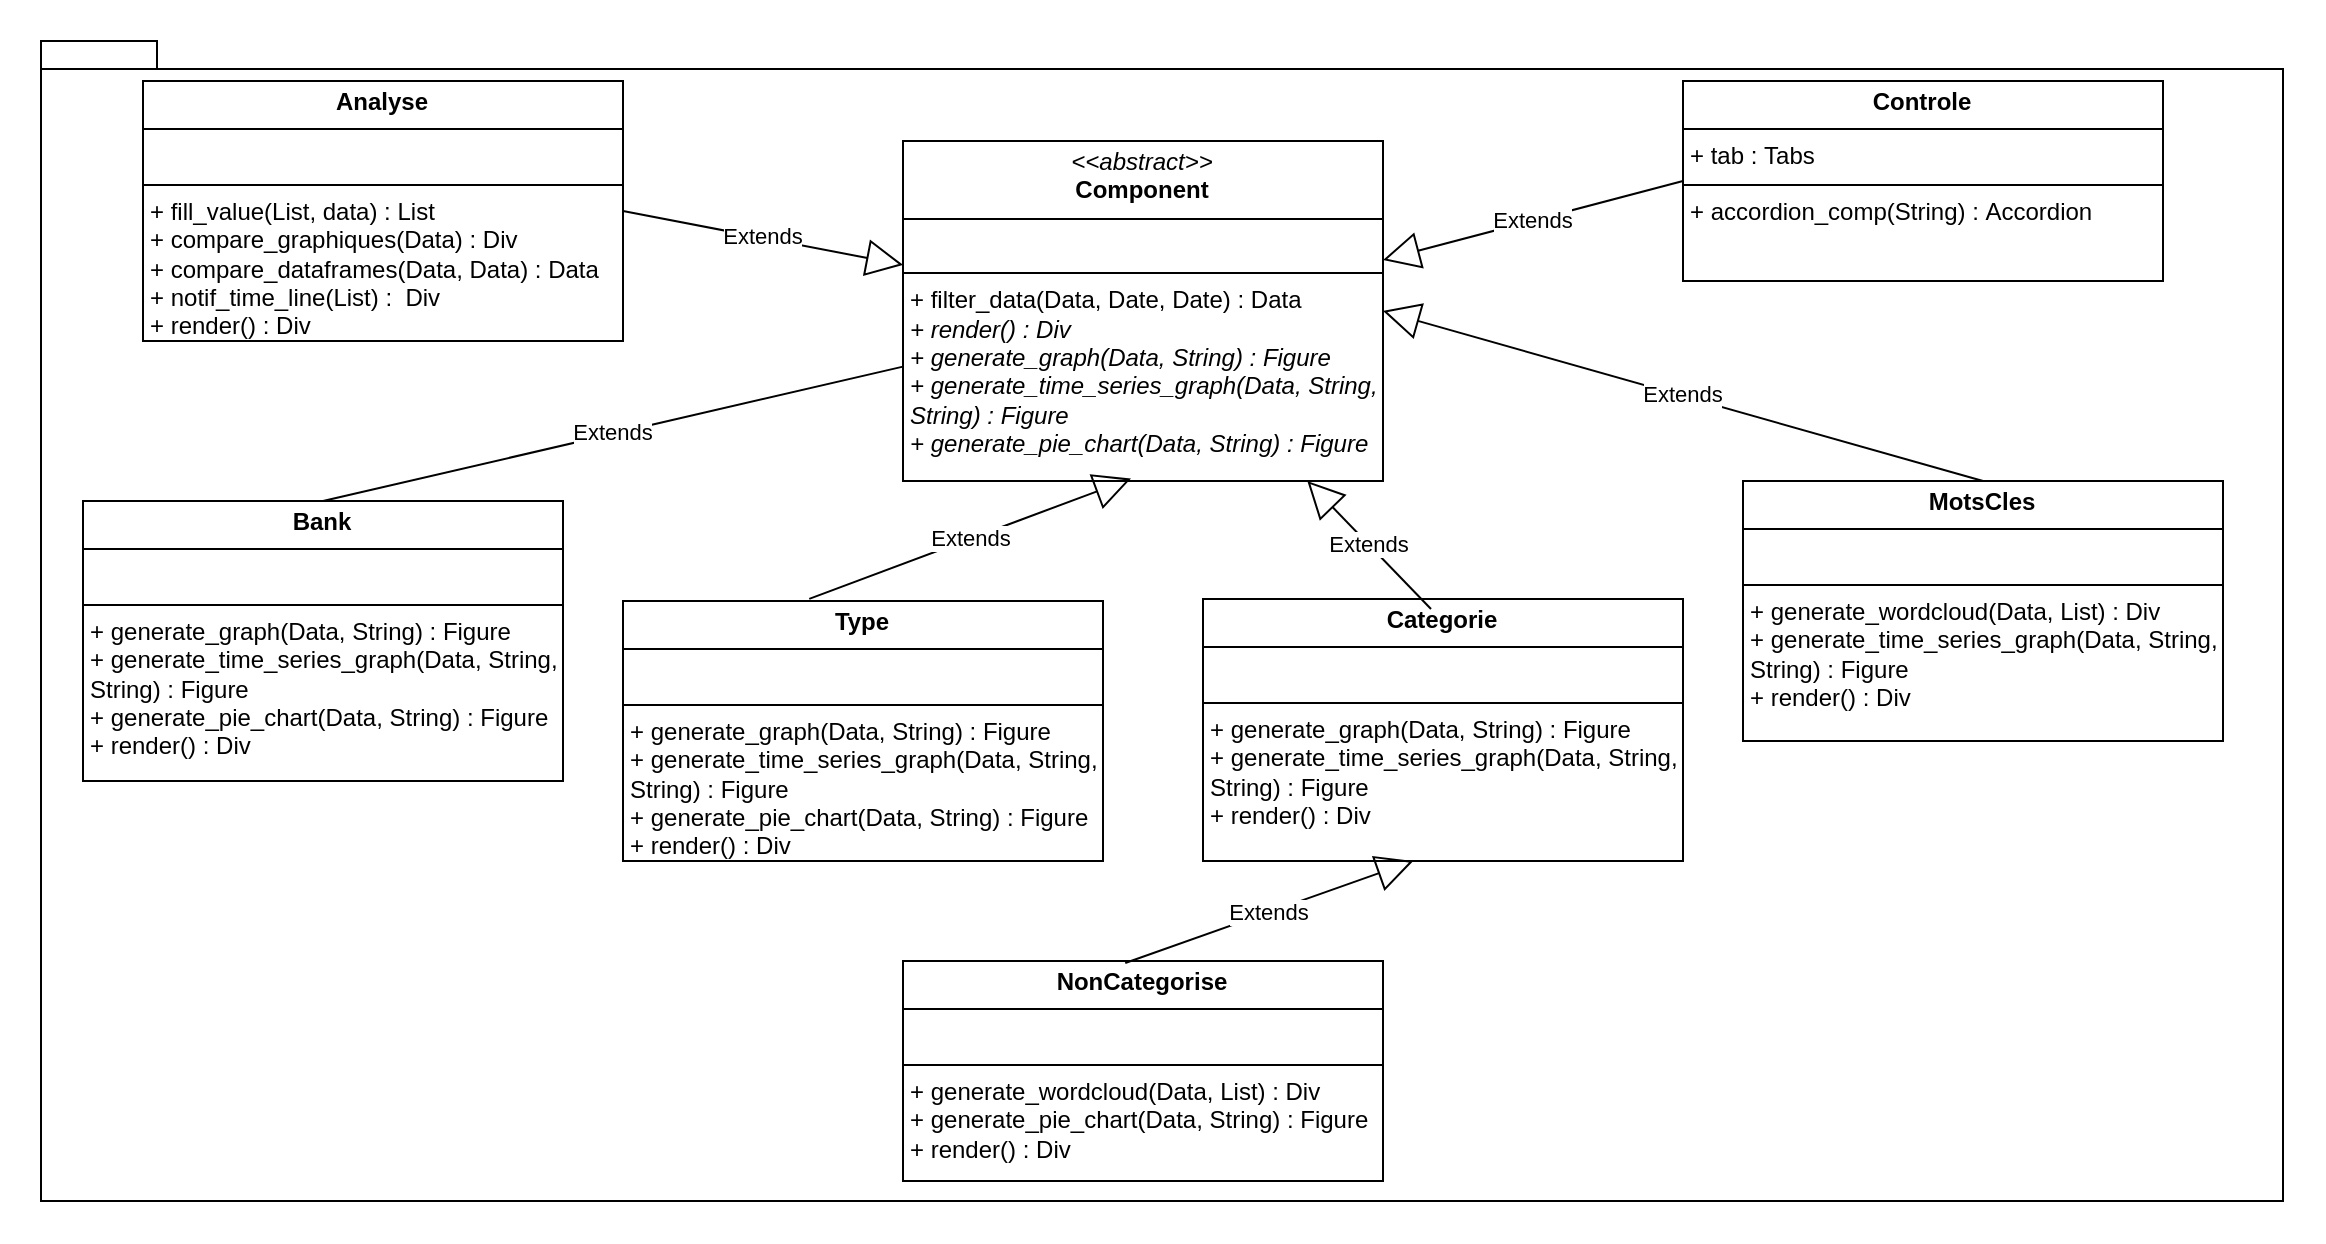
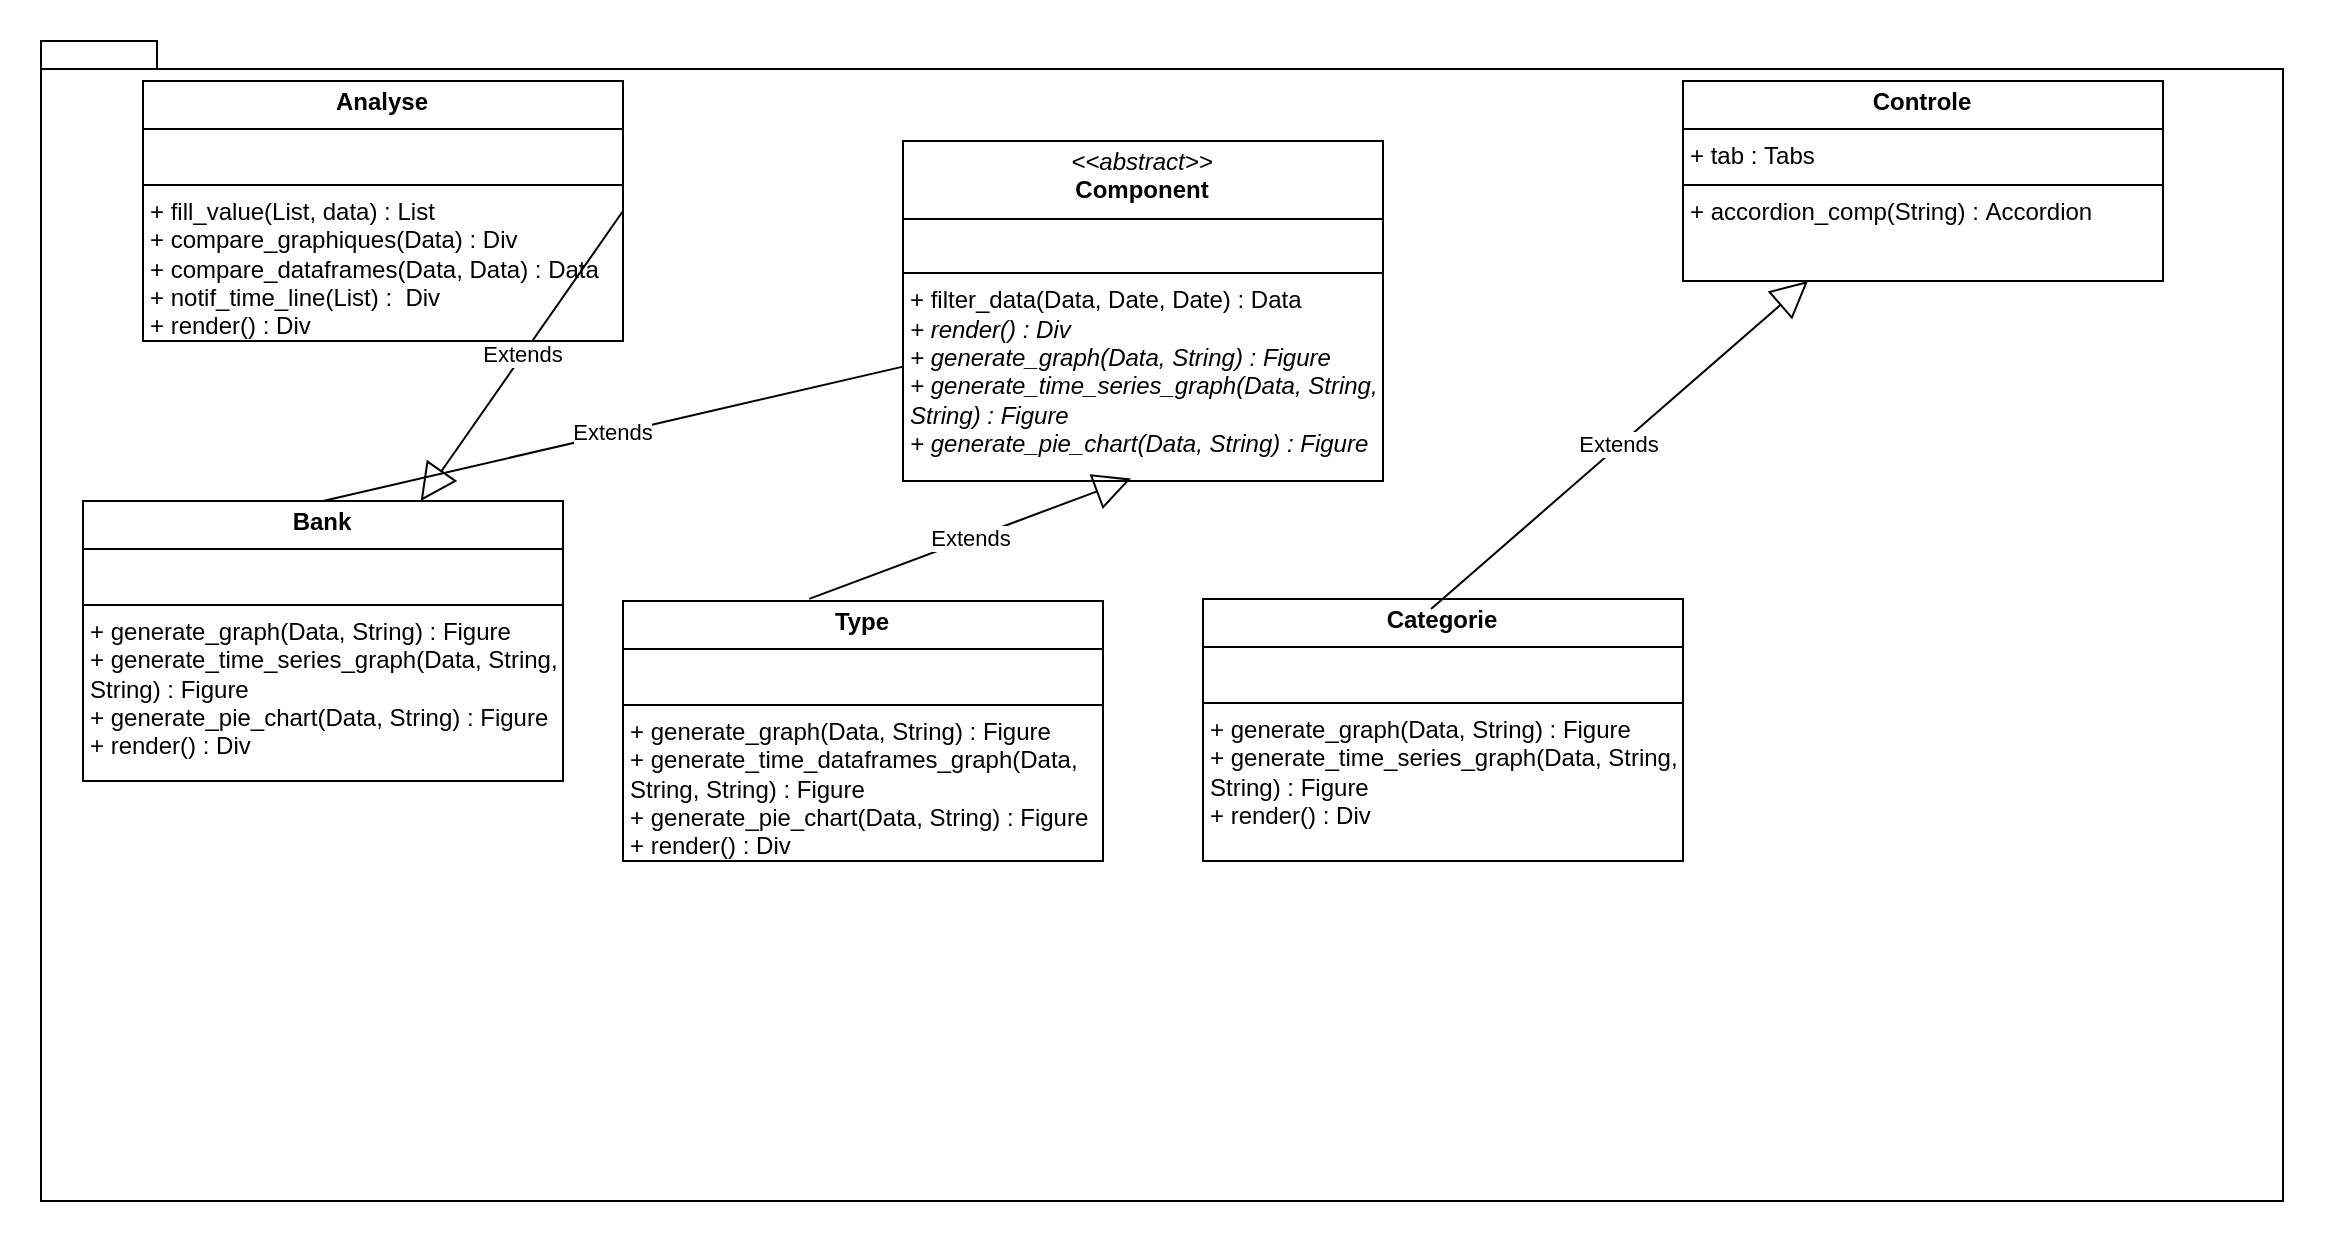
(1490, 232) -> none
(745, 235) -> (578, 276)
(1563, 362) -> none
(1382, 558) -> (1529, 524)
(1983, 611) -> none
(865, 702) -> (865, 702)
(1311, 897) -> none
(1143, 1071) -> none
